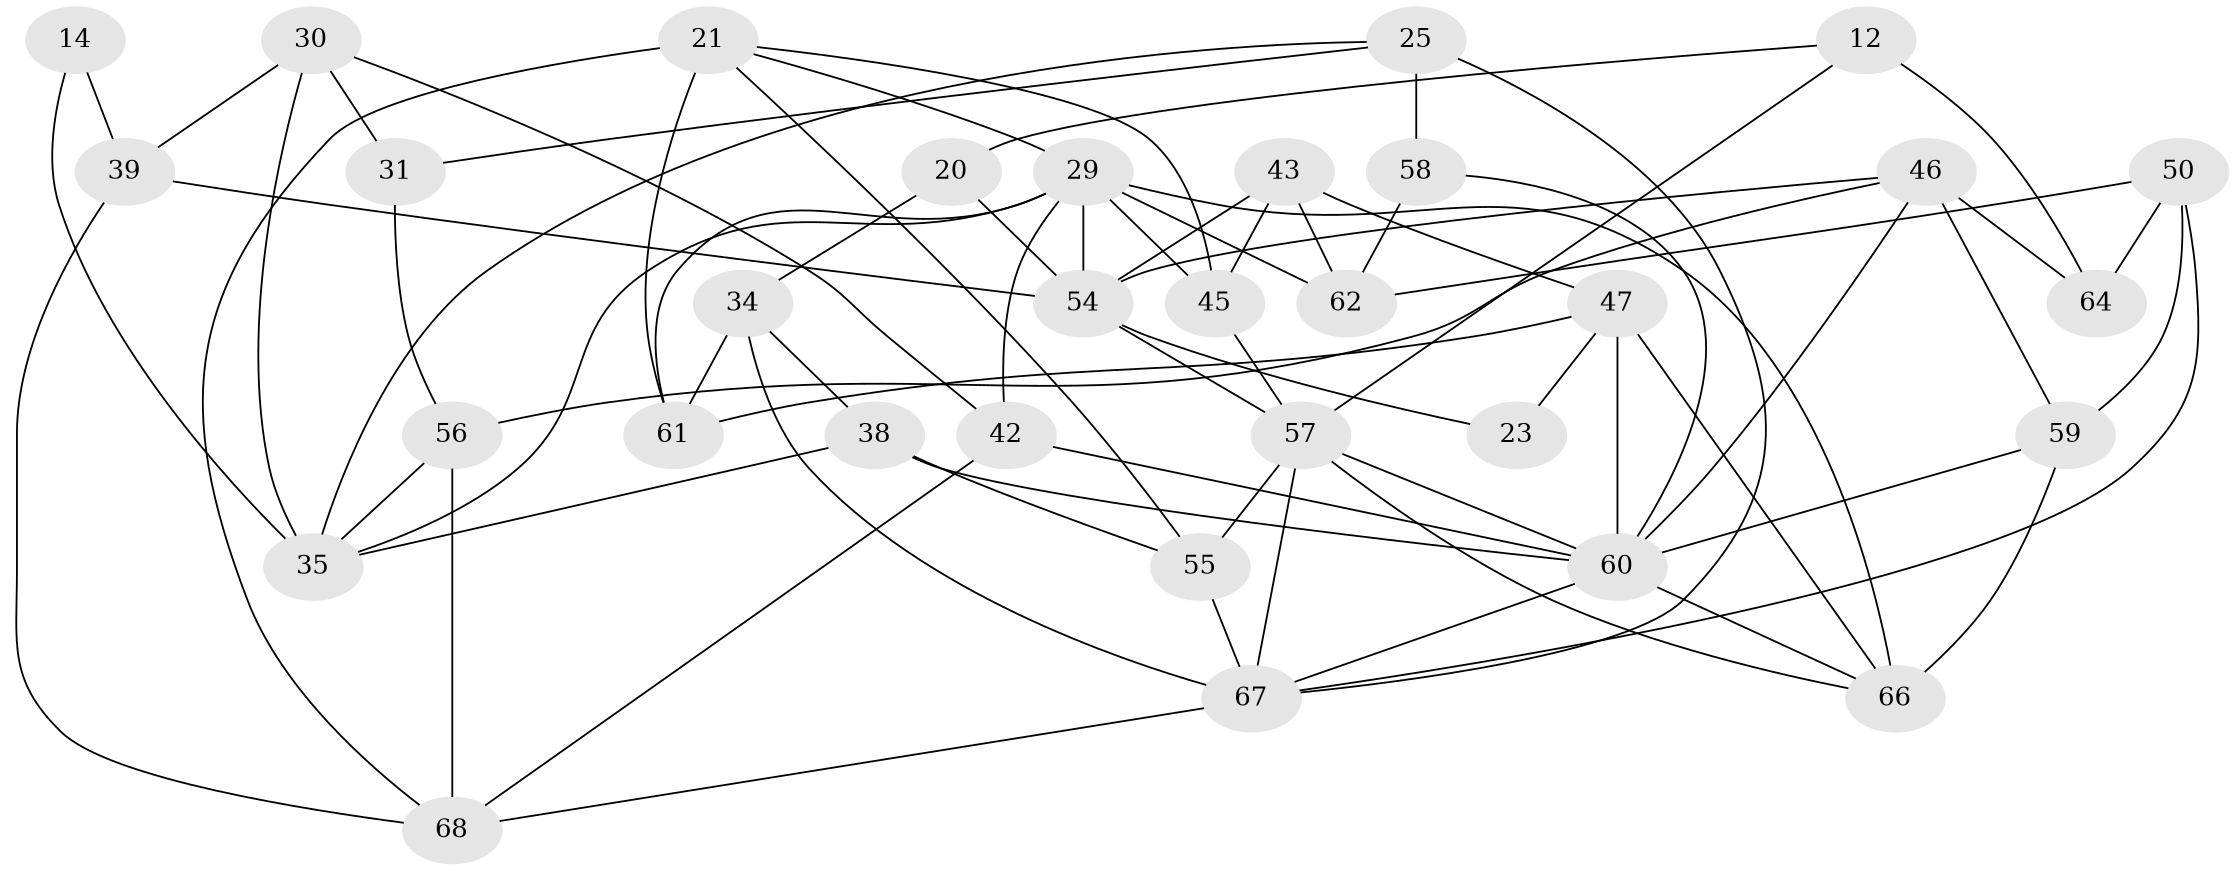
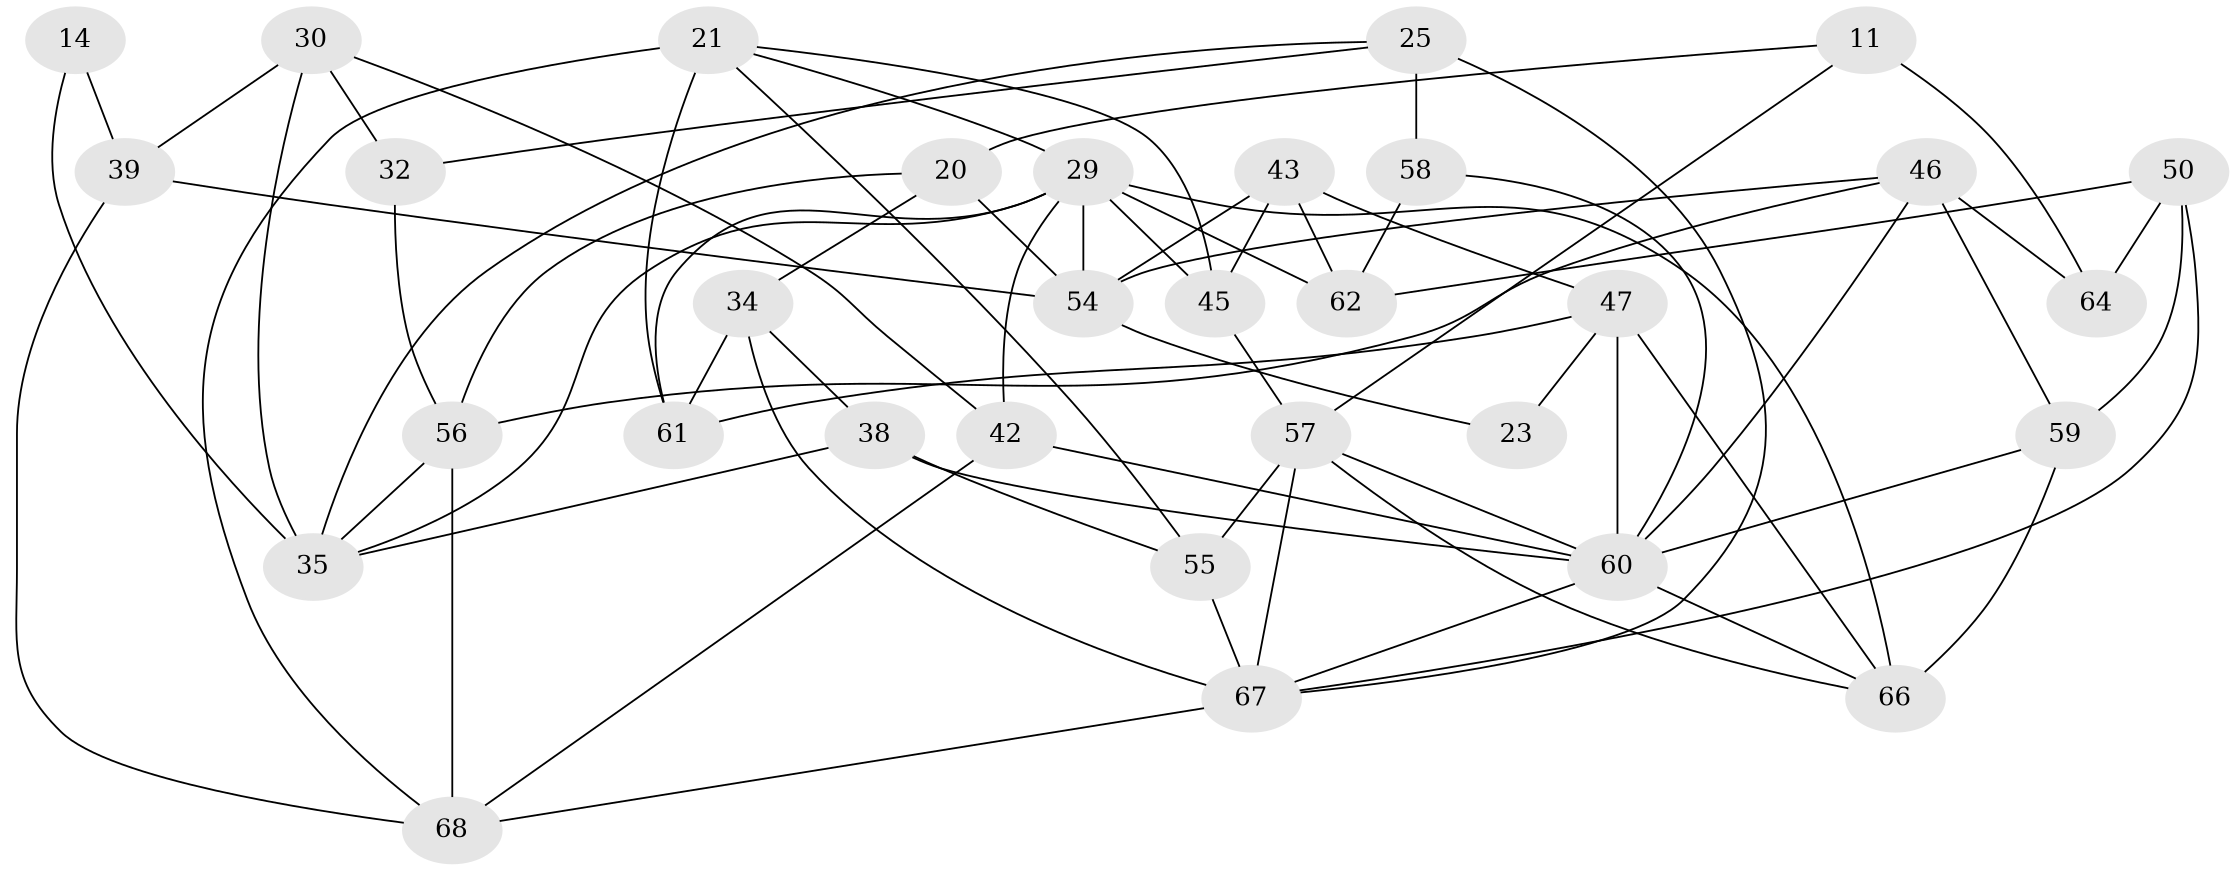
(1866, 40) -> (1866, 40)
(396, 172) -> (396, 172)
none -> (641, 221)
(1167, 354) -> none
